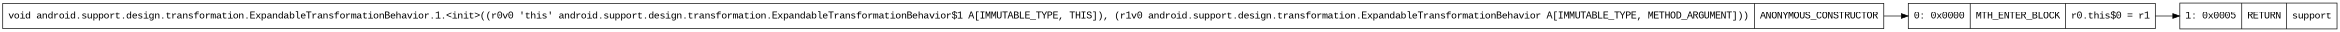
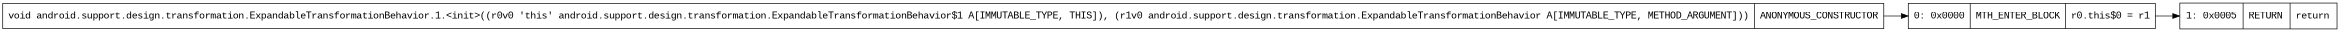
(2312, 16) -> (2313, 16)
